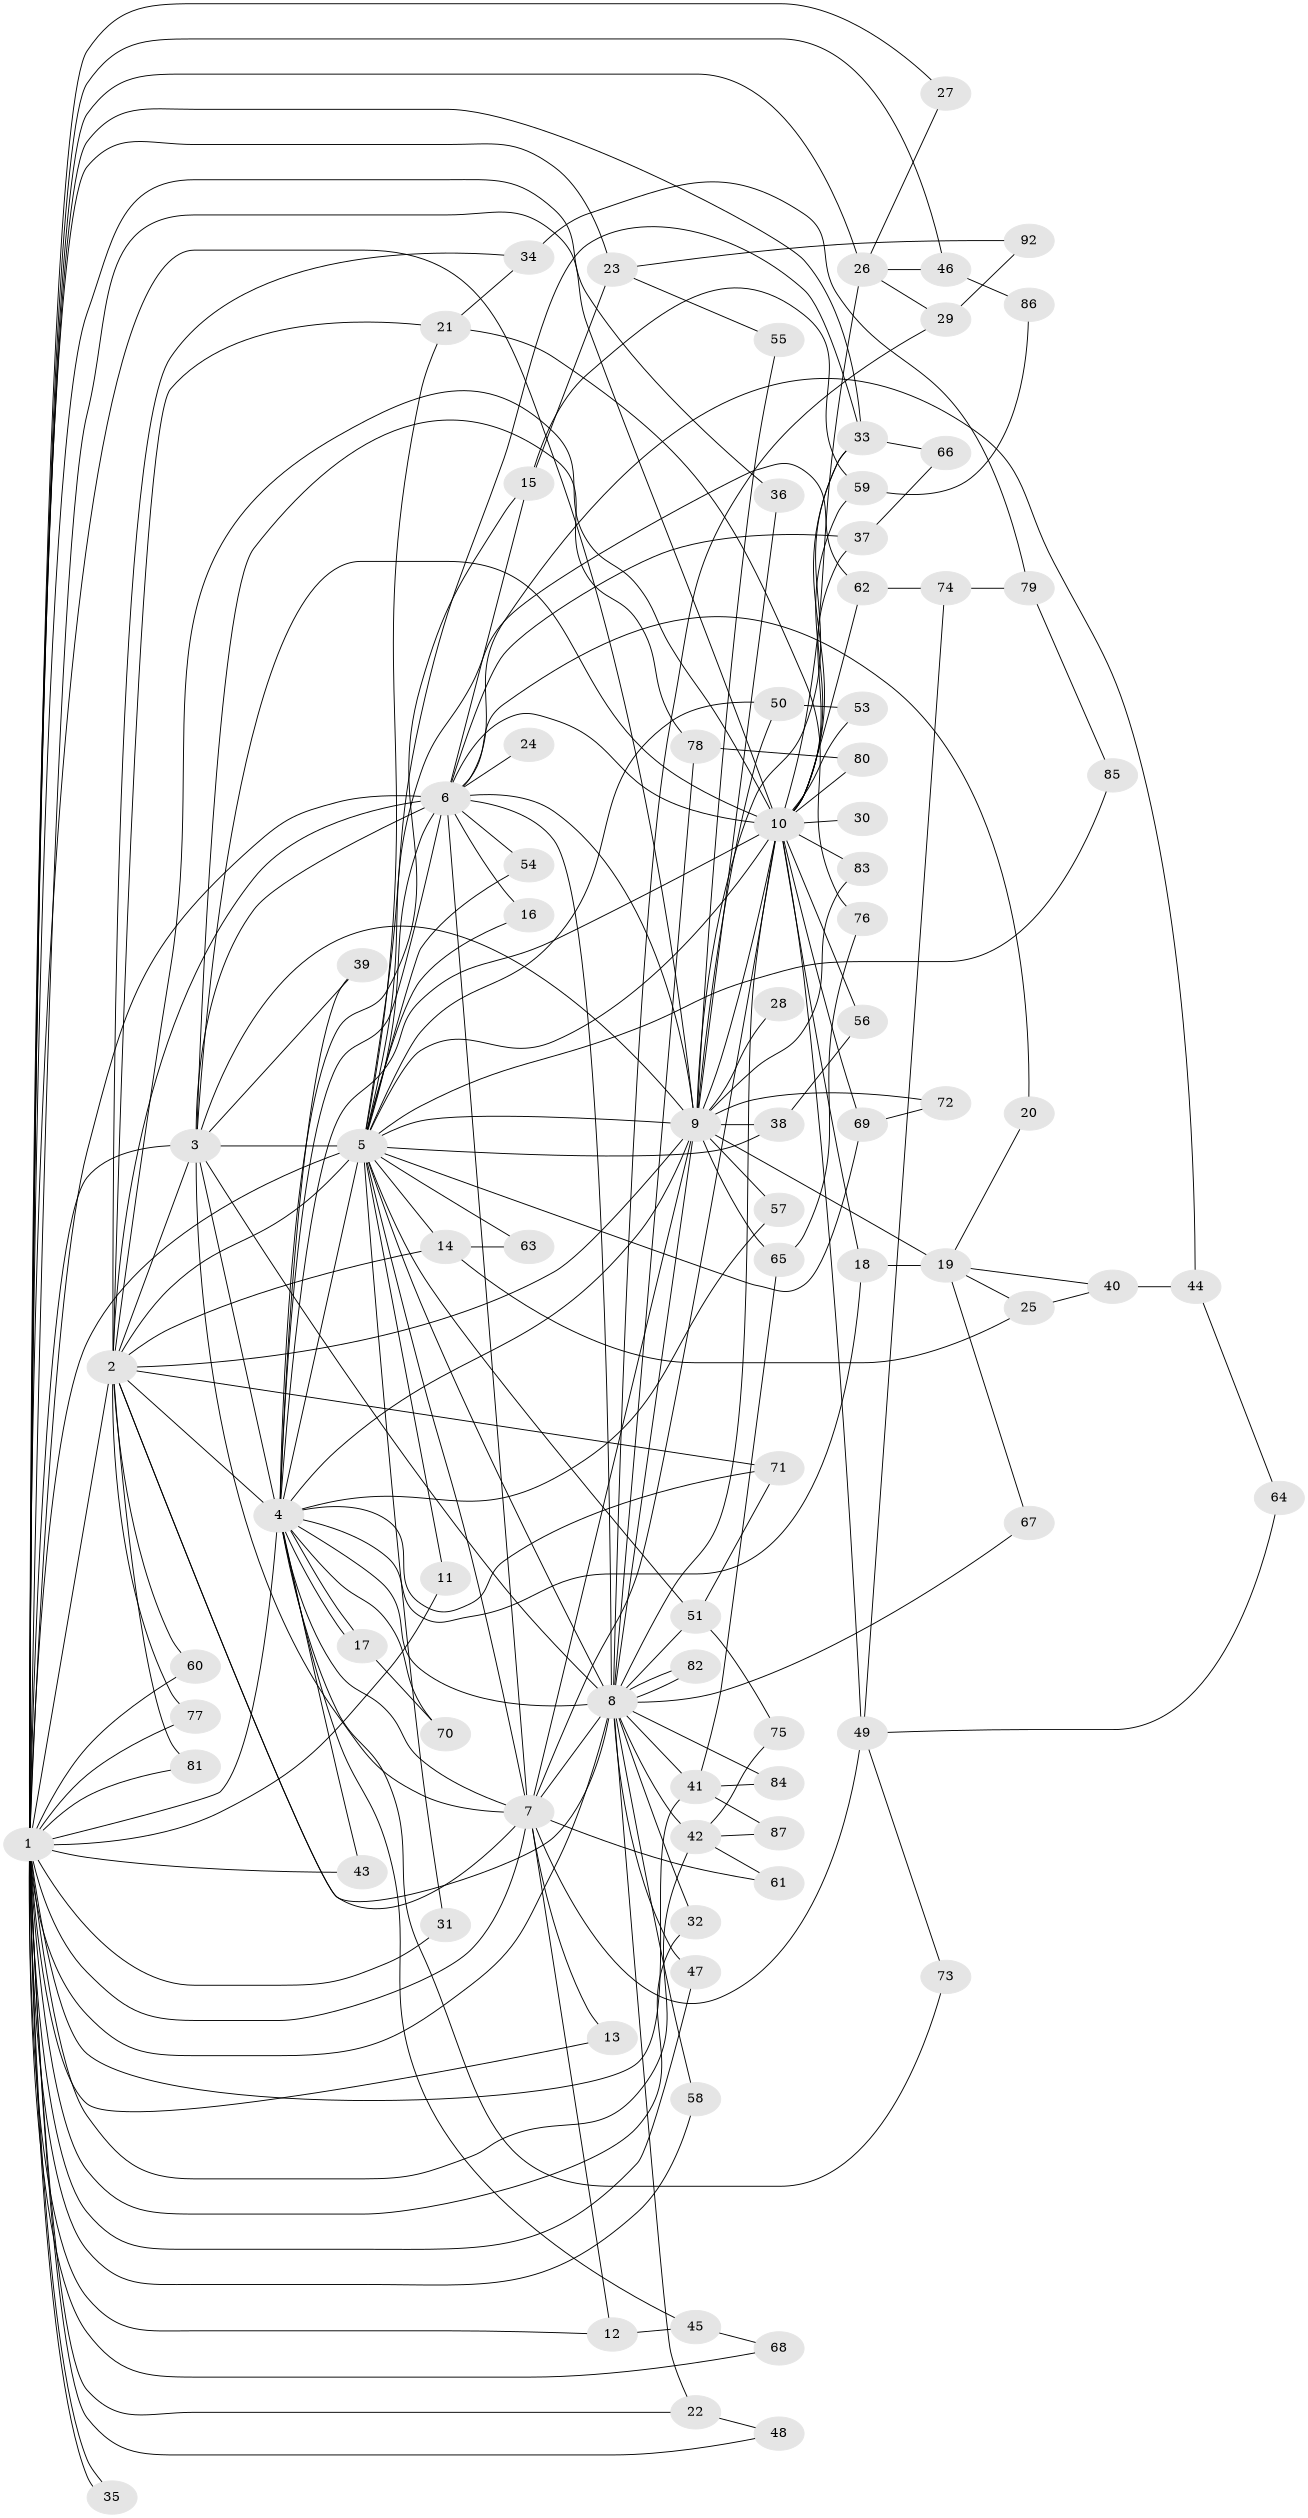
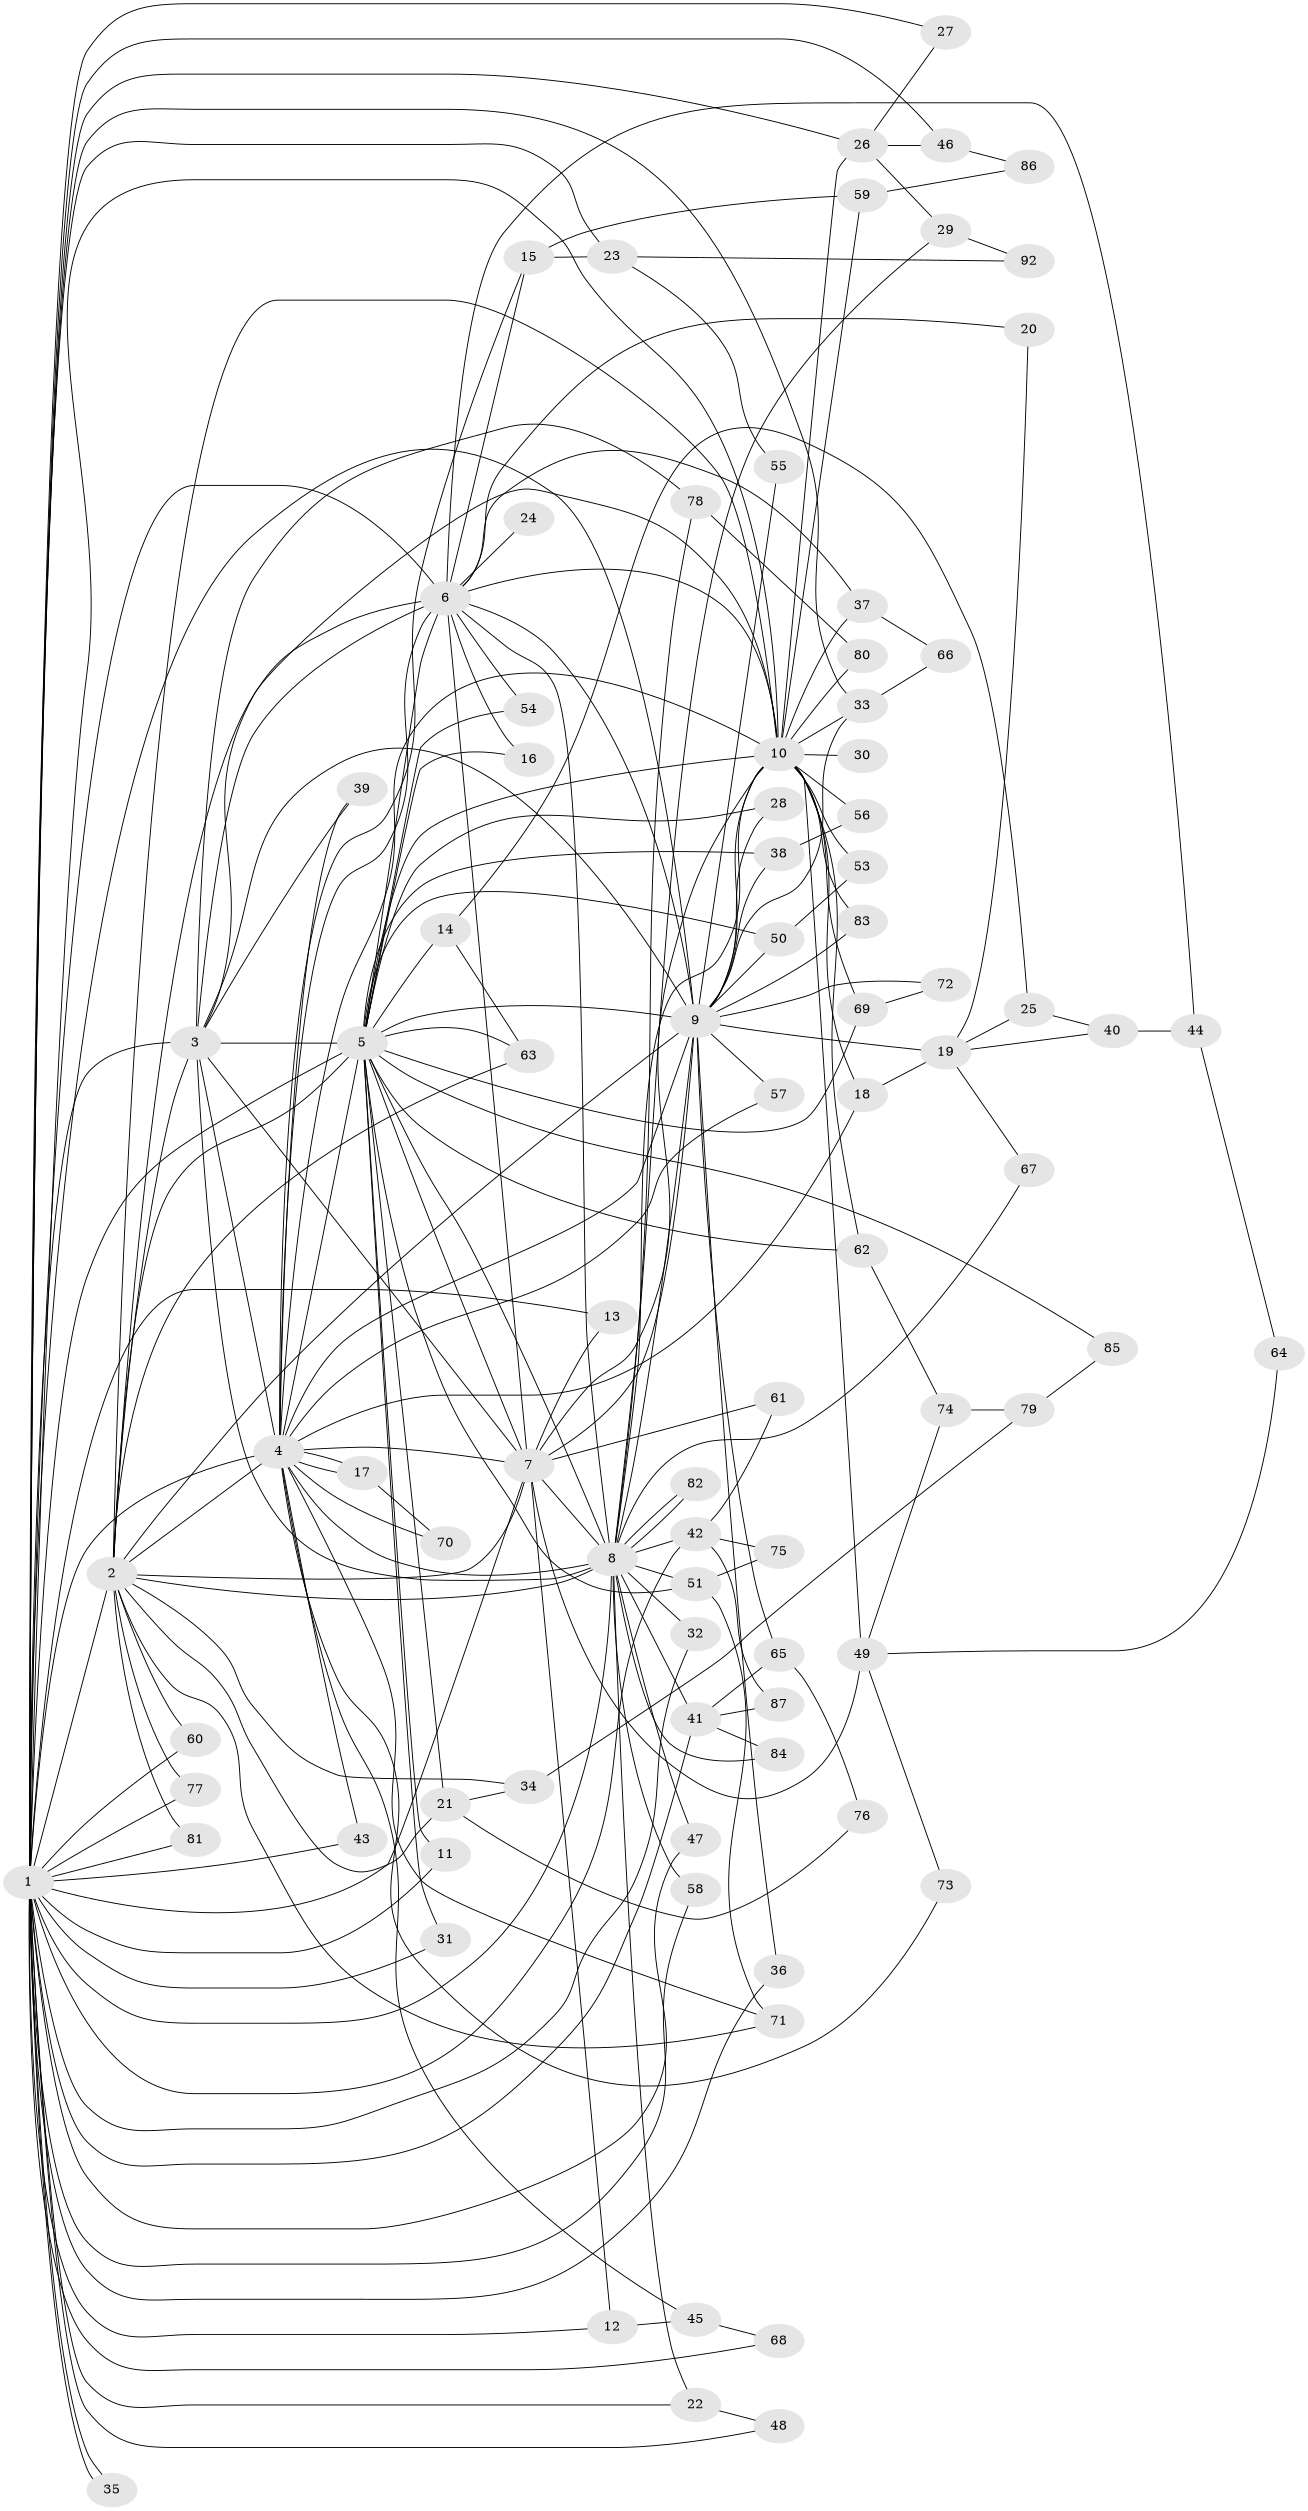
(491, 495) -> (496, 822)
(270, 1290) -> (222, 1243)
